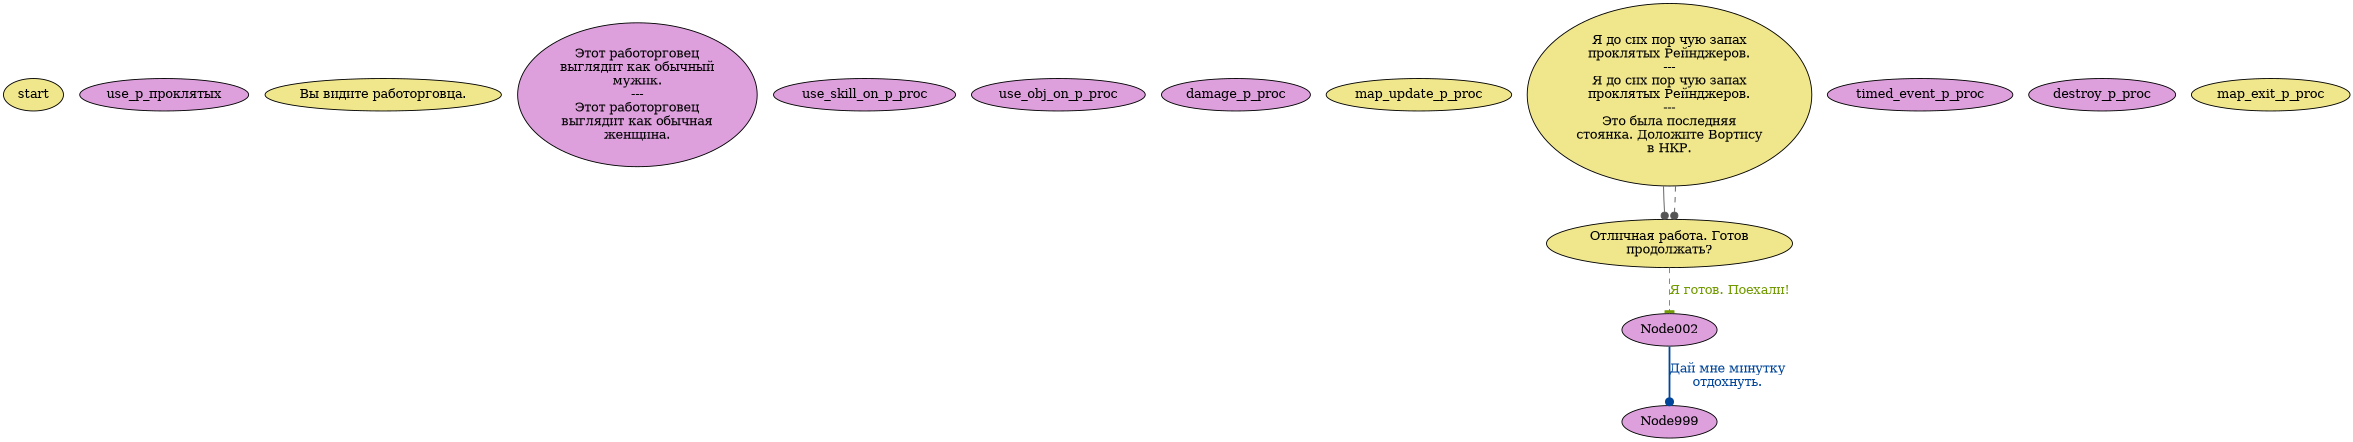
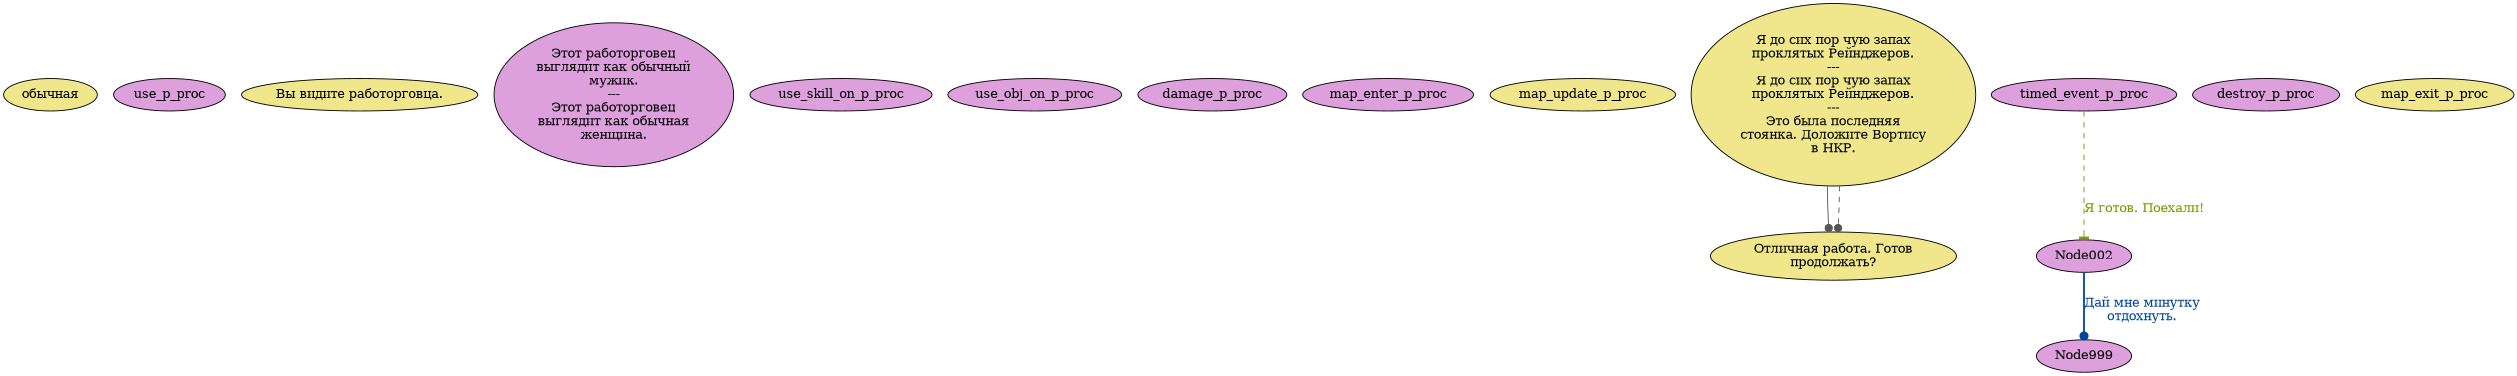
(33, 95) -> (50, 95)
(164, 95) -> (169, 95)
none -> (1388, 95)
(1669, 288) -> (2084, 173)
